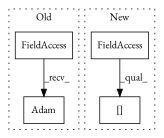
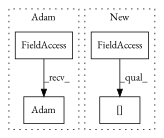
(44, 17) -> (44, 17)
